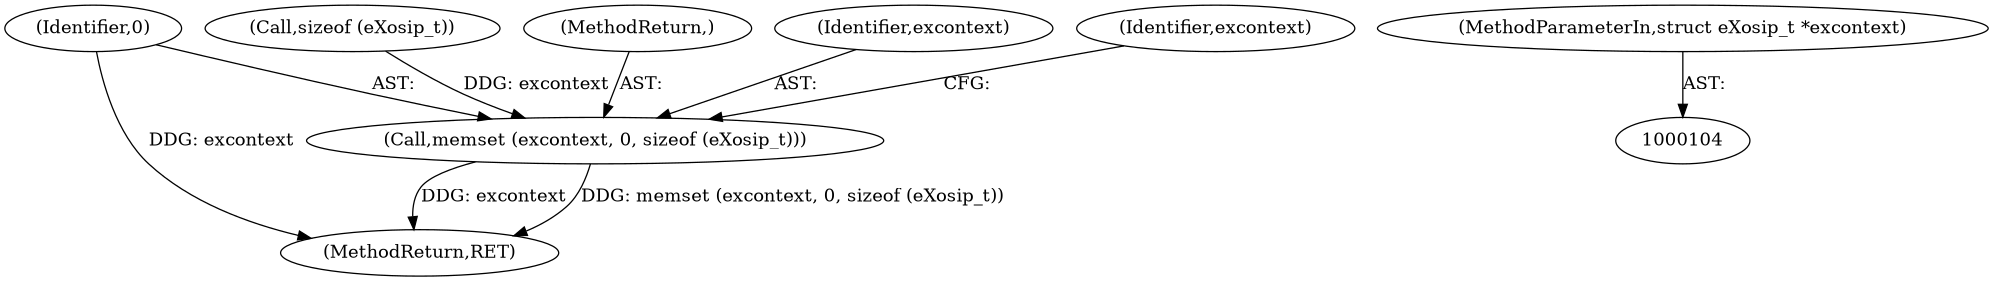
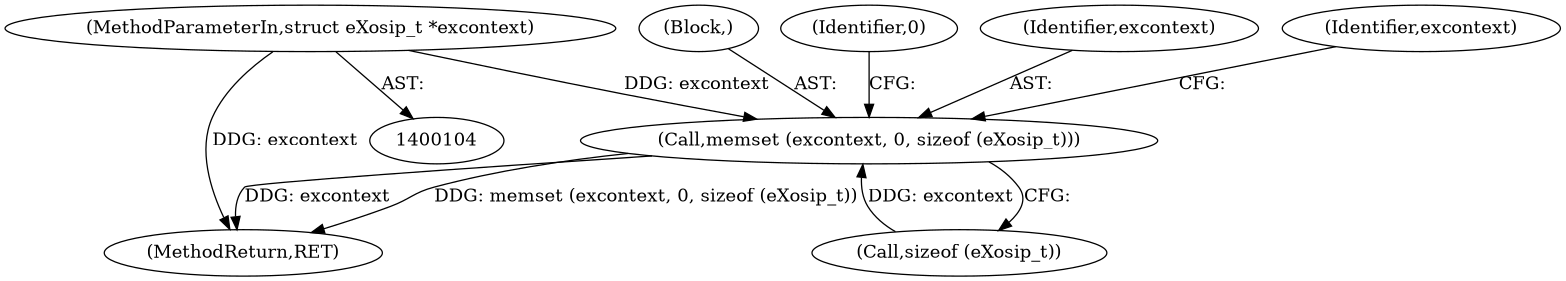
(638, 28) -> (699, 28)
(396, 85) -> (896, 85)
none -> (576, 85)
(1683, 141) -> (437, 141)
(165, 177) -> (210, 124)
none -> (1019, 188)
